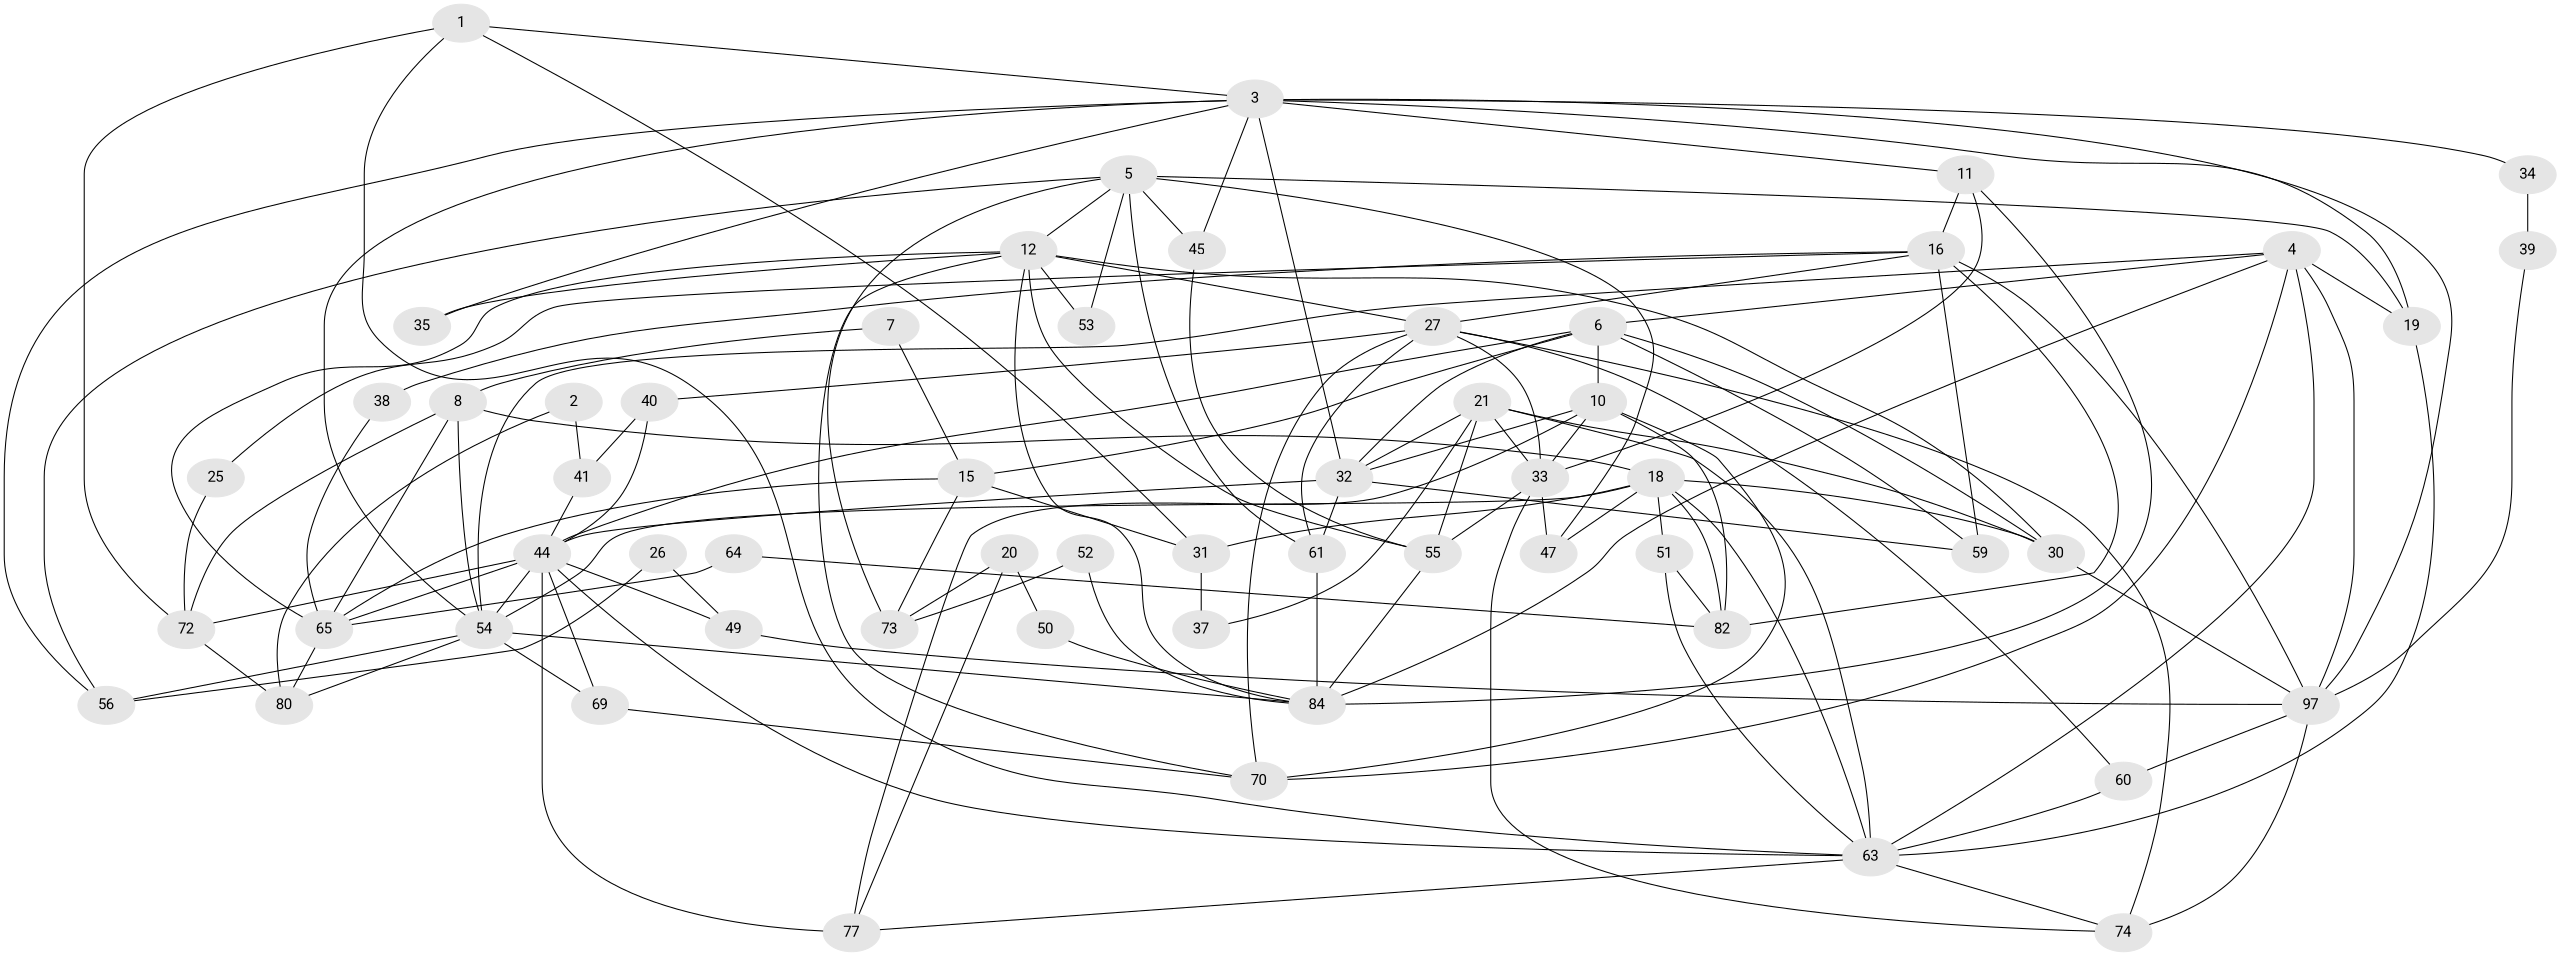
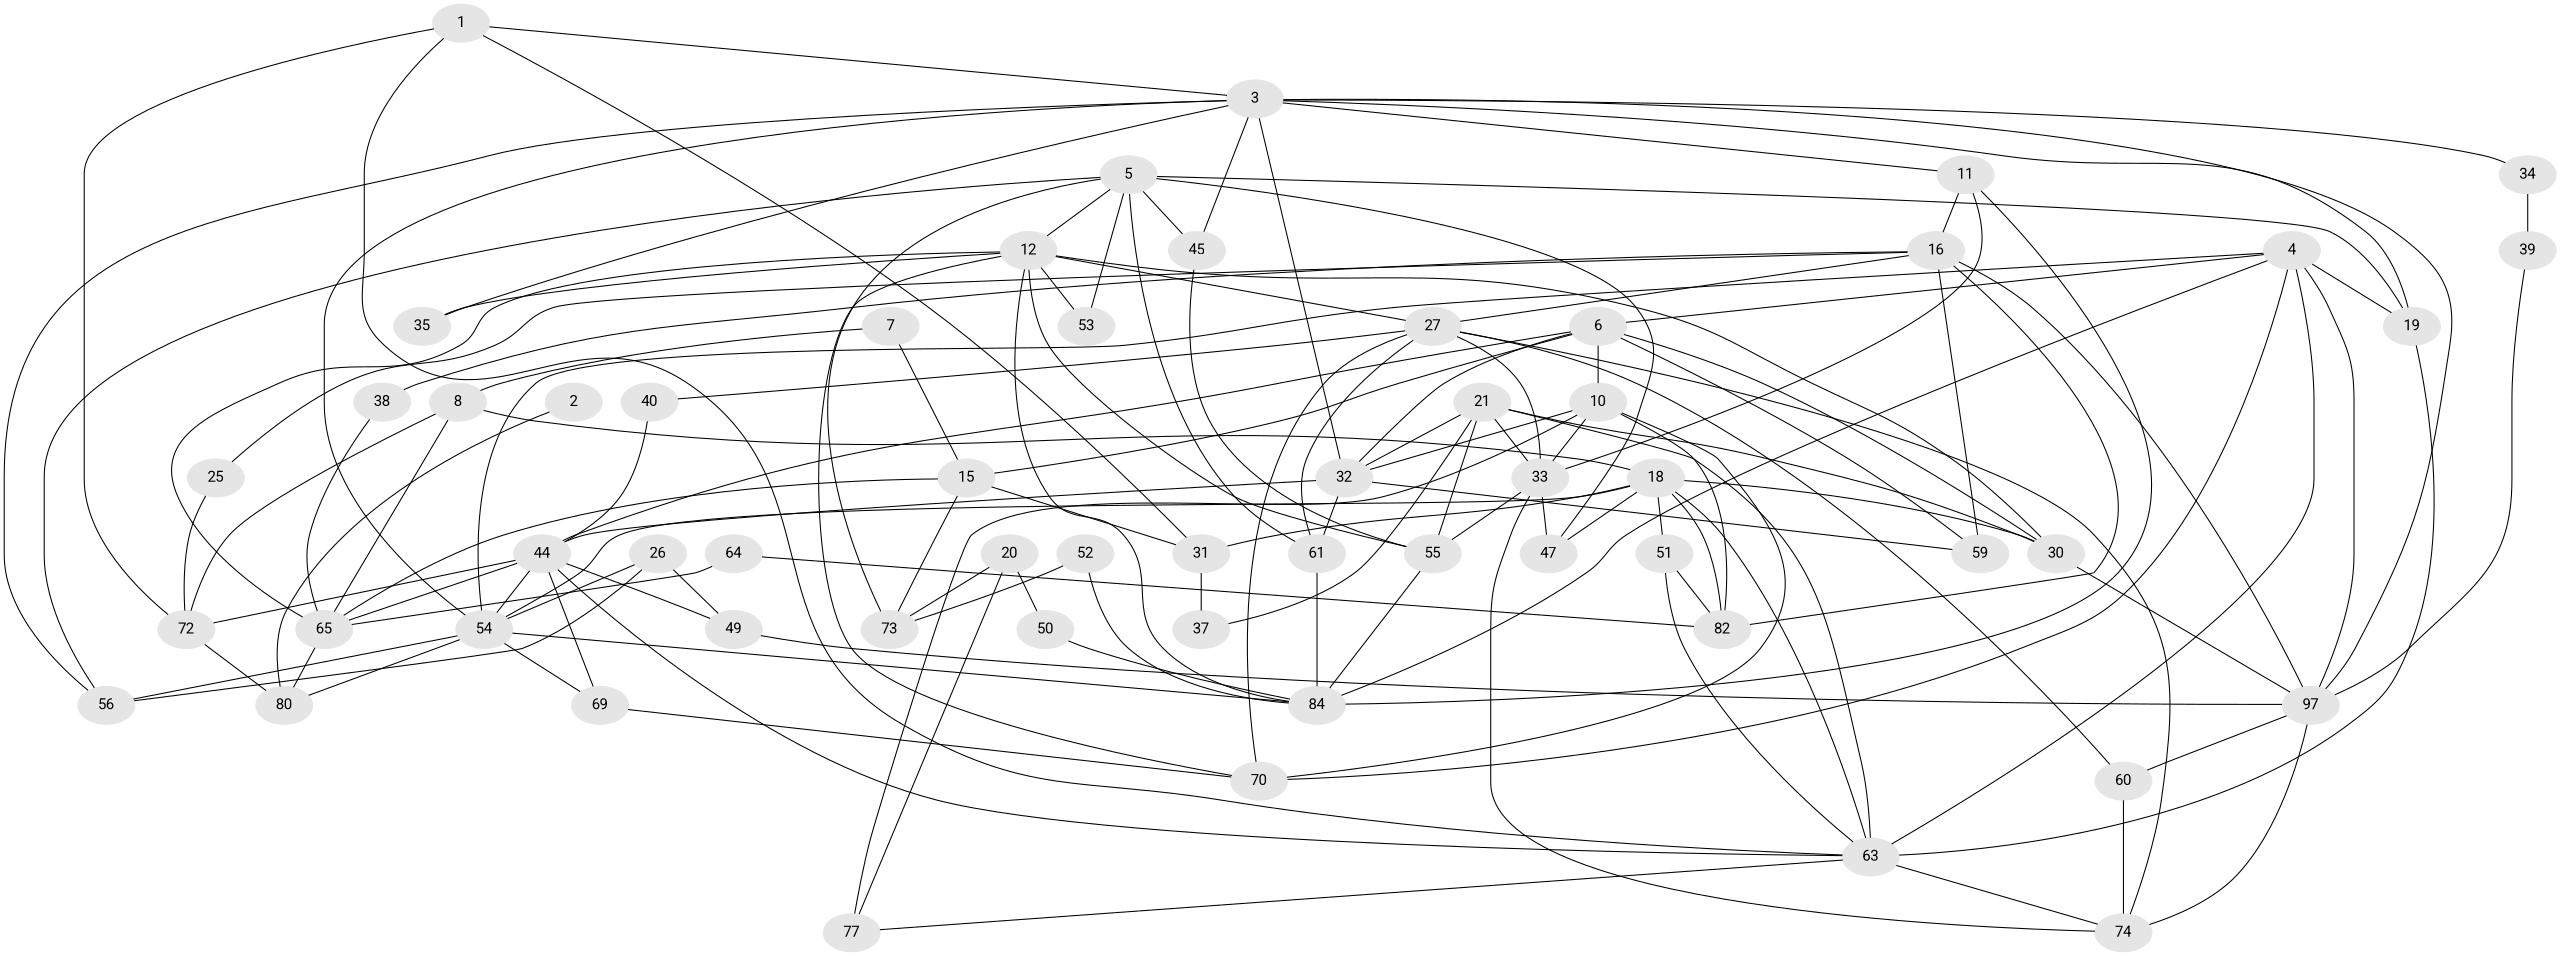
(582, 478) -> none
(463, 517) -> (593, 582)
(2000, 824) -> (2123, 857)
(566, 845) -> none
